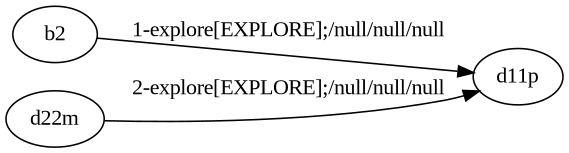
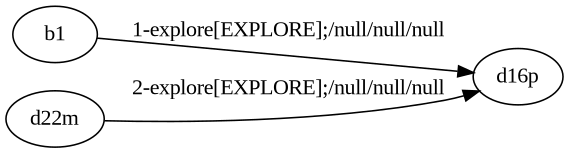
(55, 34) -> (55, 34)
(518, 77) -> (518, 77)
